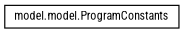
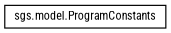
(92, 17) -> (85, 17)
